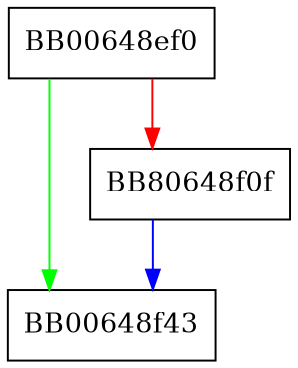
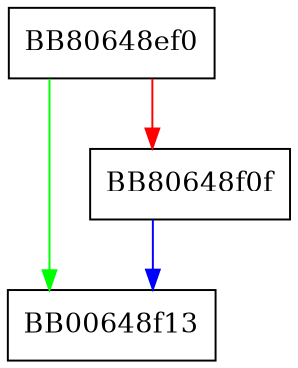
(112, 43) -> (112, 43)
(112, 325) -> (112, 325)
